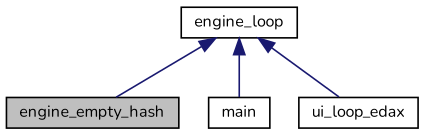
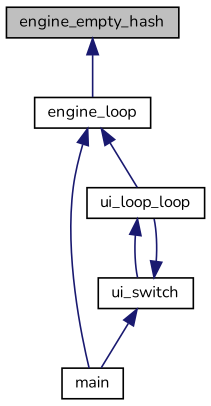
(159, 72) -> (93, 76)
(358, 113) -> (146, 203)
none -> (146, 293)
